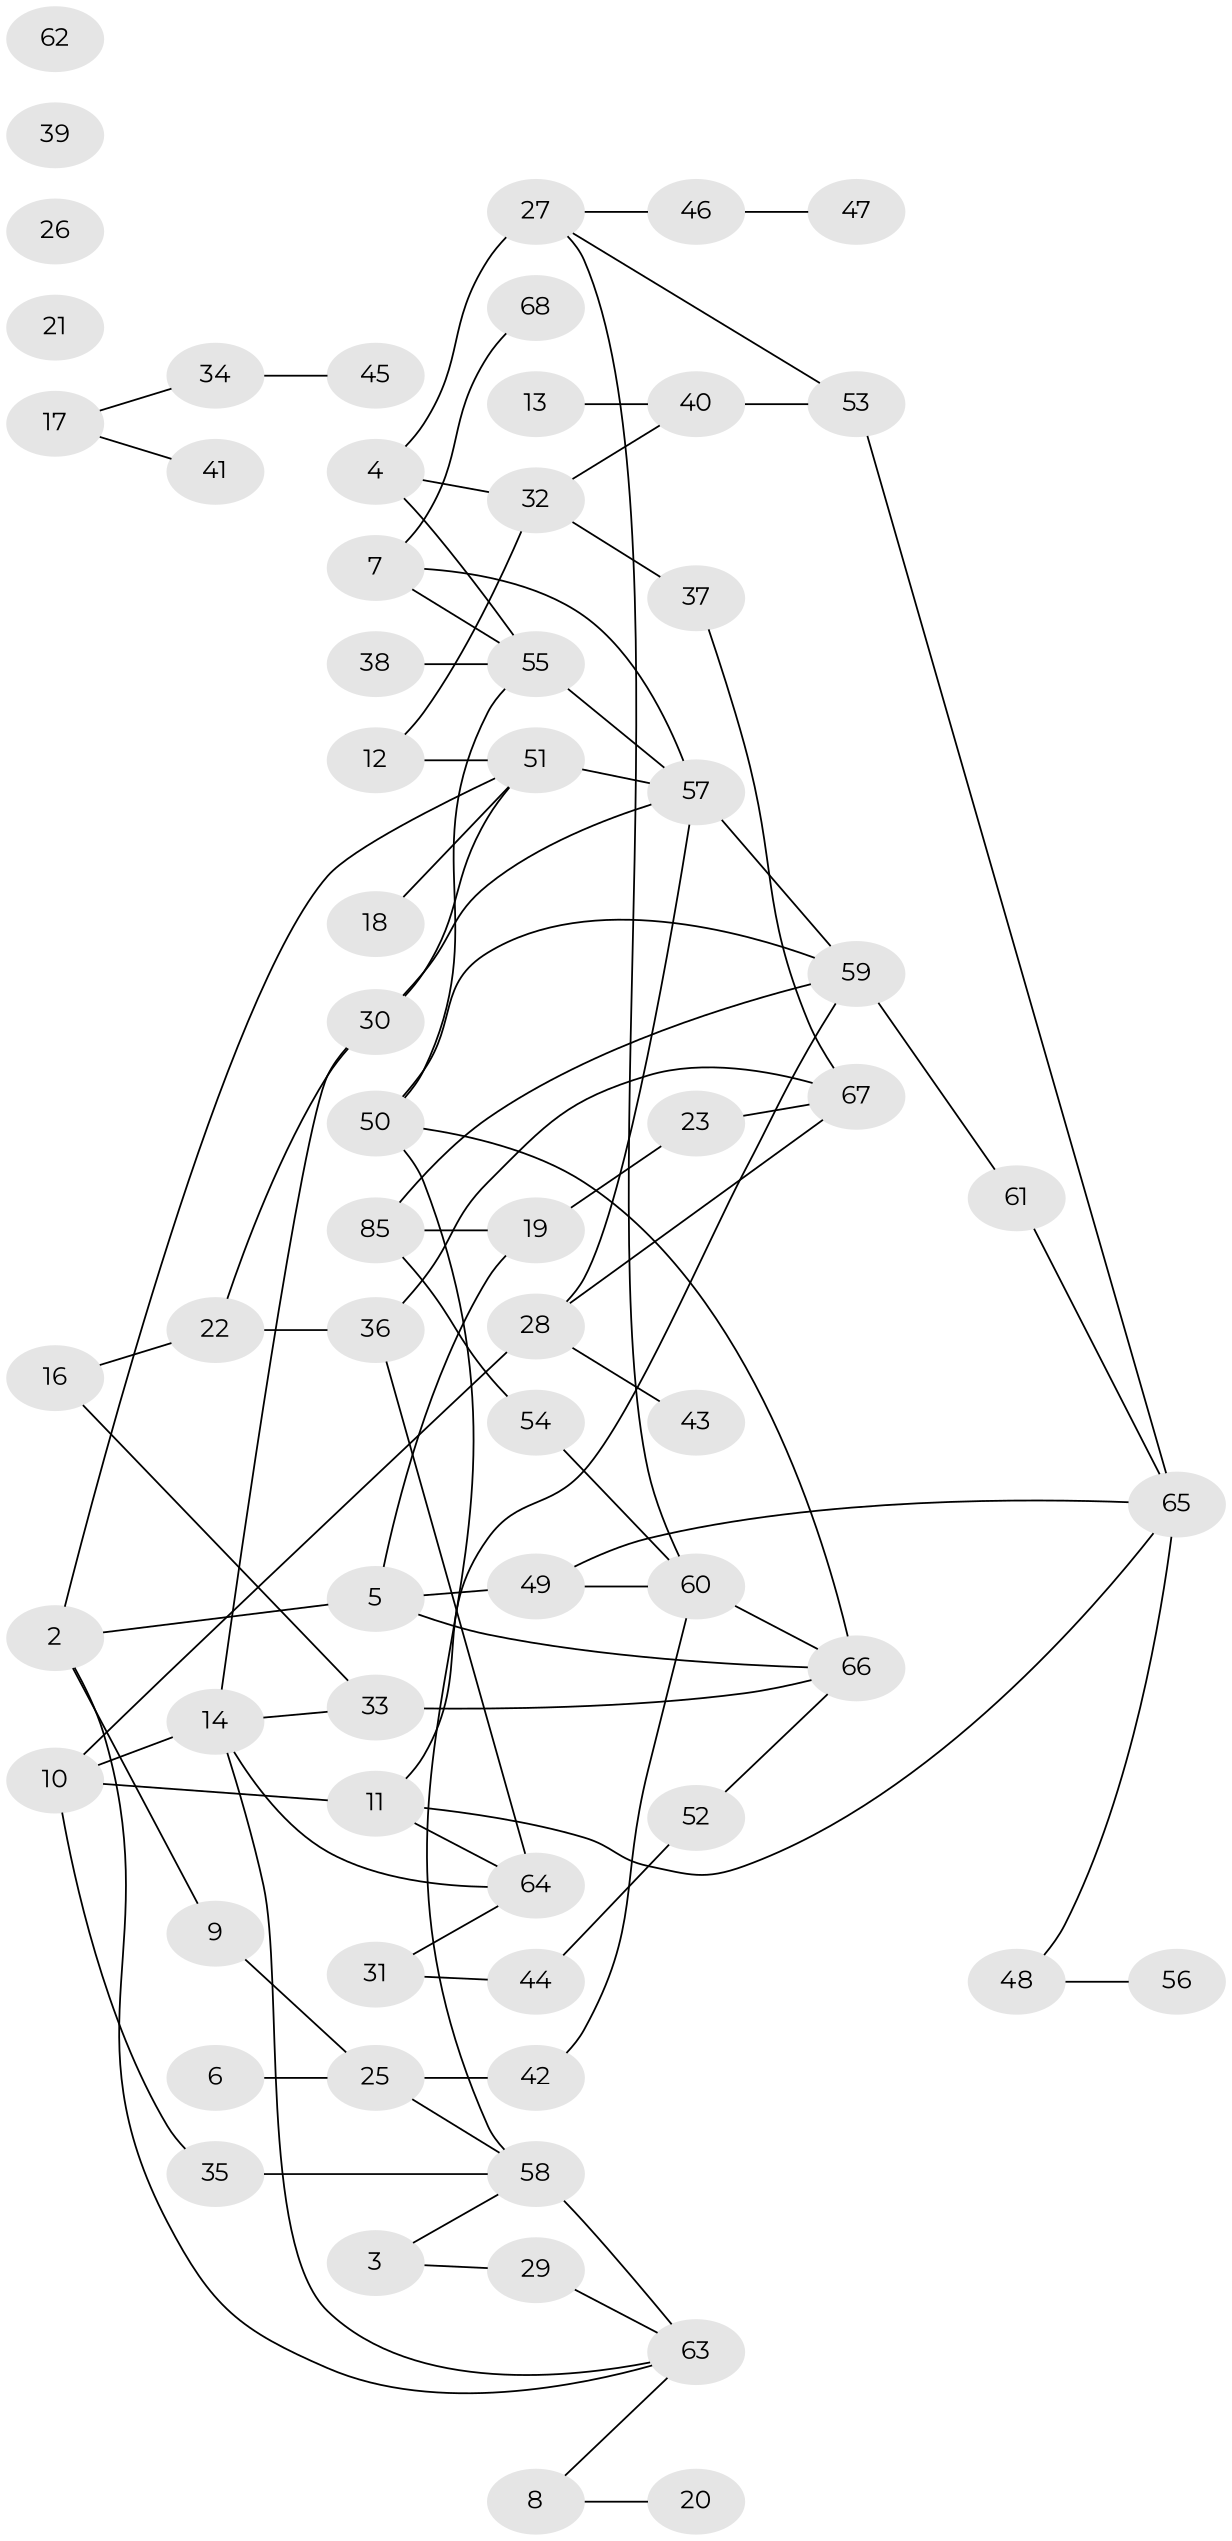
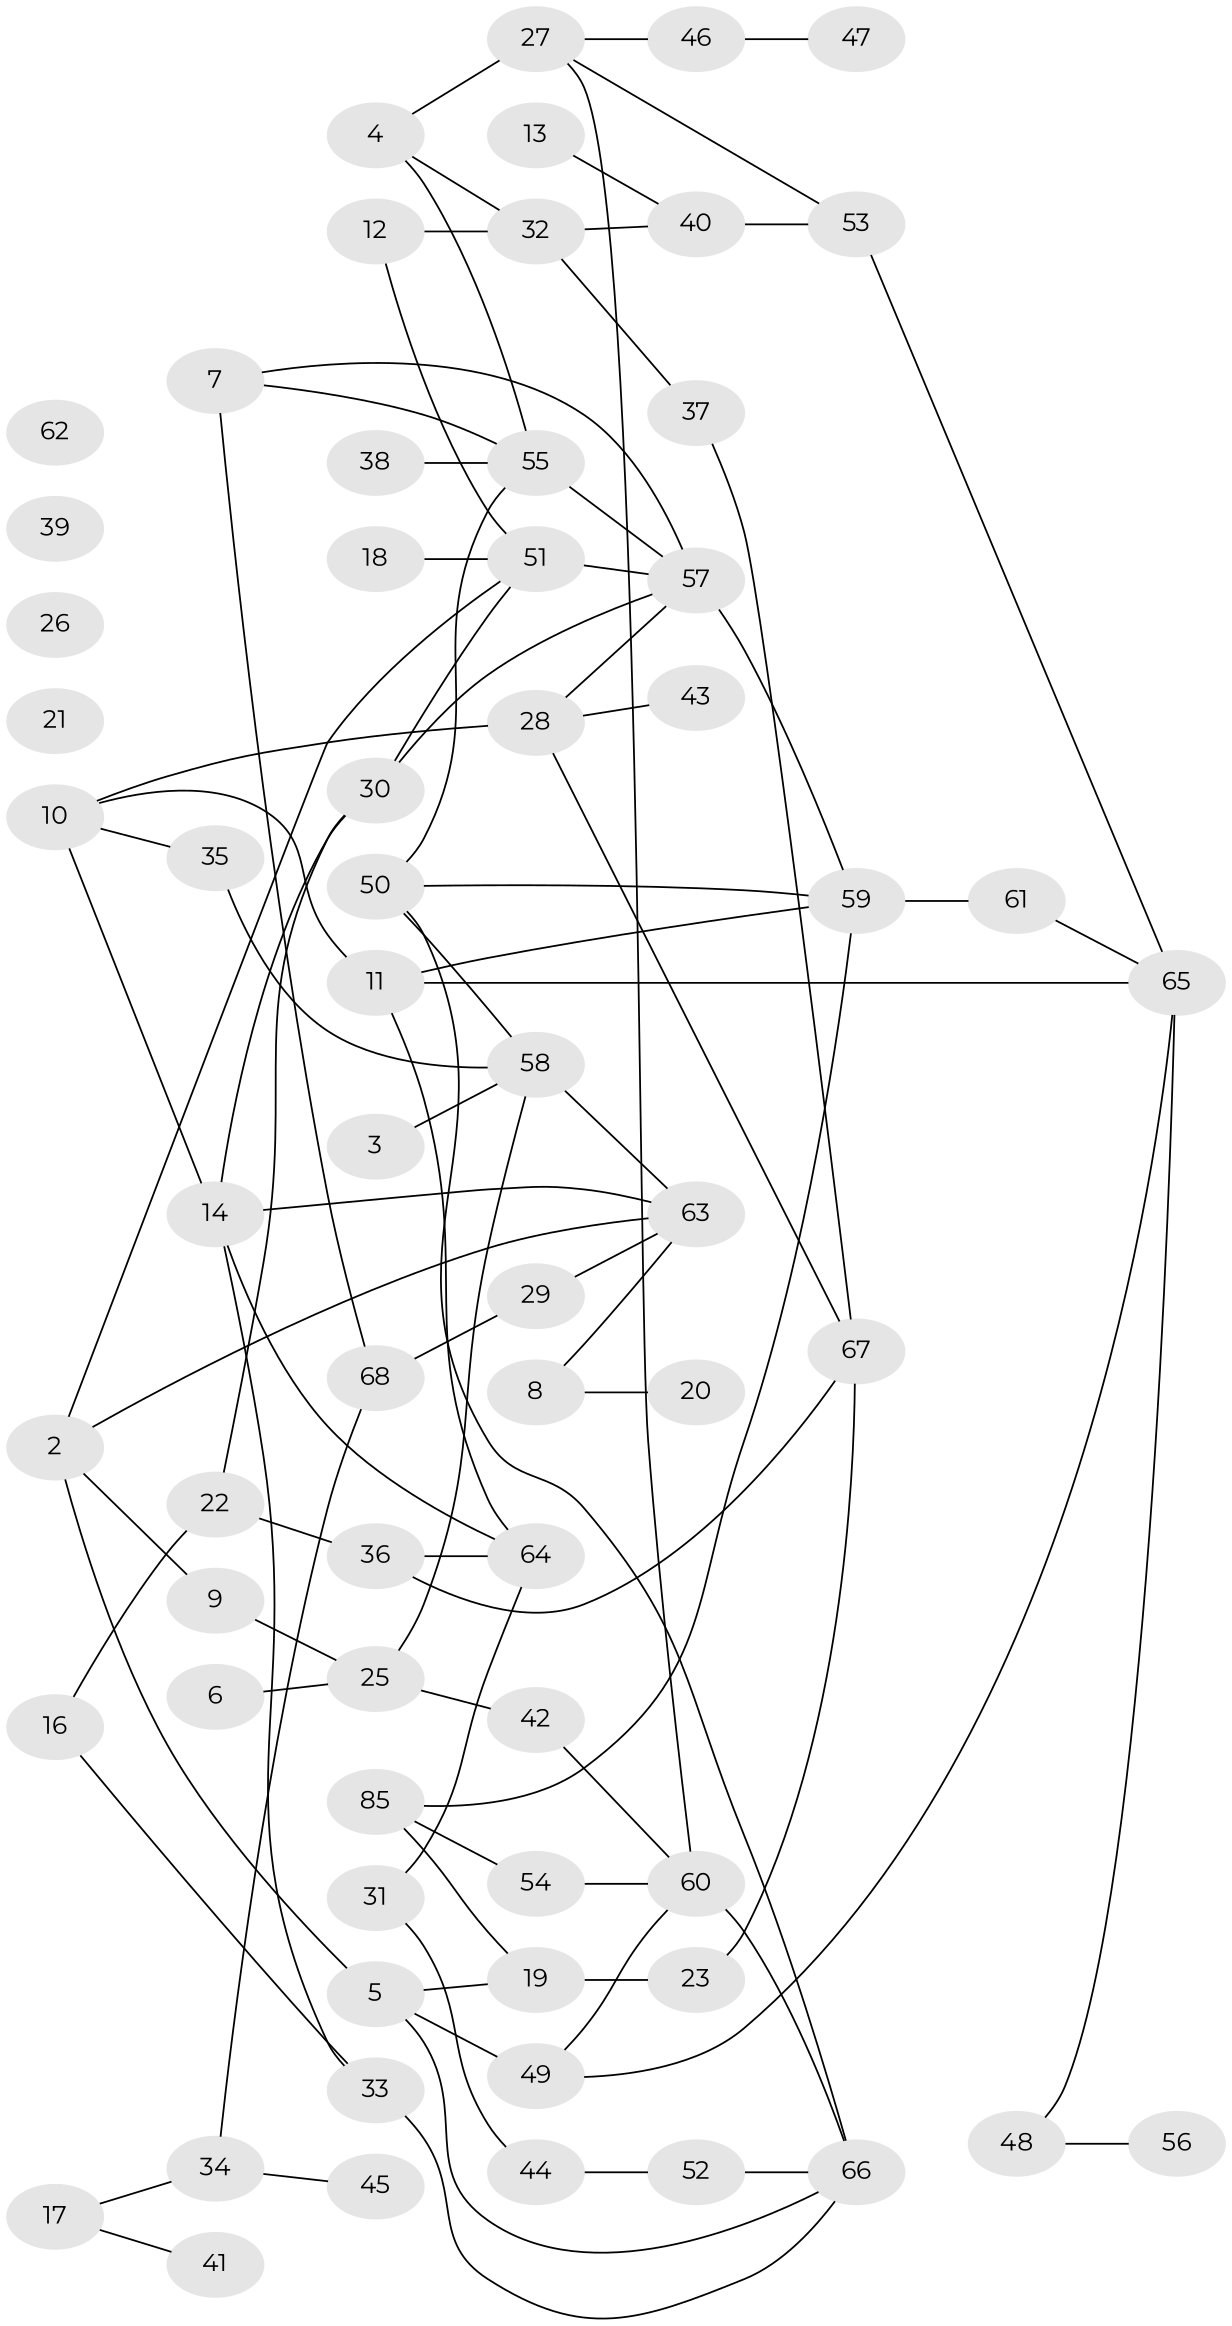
none -> (282, 1714)
(456, 2267) -> (460, 1335)
